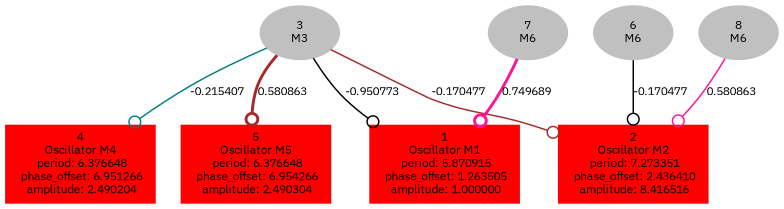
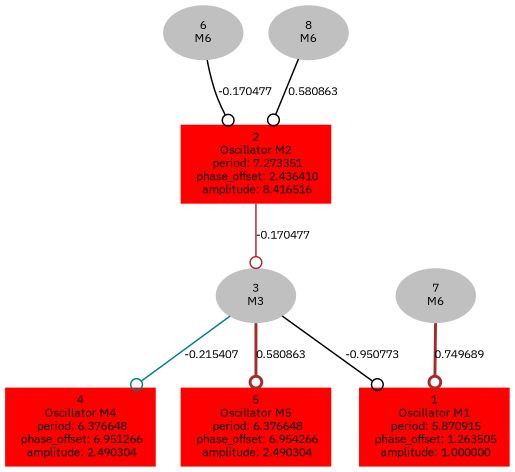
(502, 88) -> (435, 349)
(705, 89) -> (287, 87)
(435, 100) -> (256, 230)
(80, 190) -> (80, 453)
